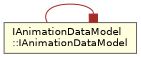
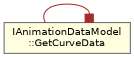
(70, 38) -> (67, 38)
